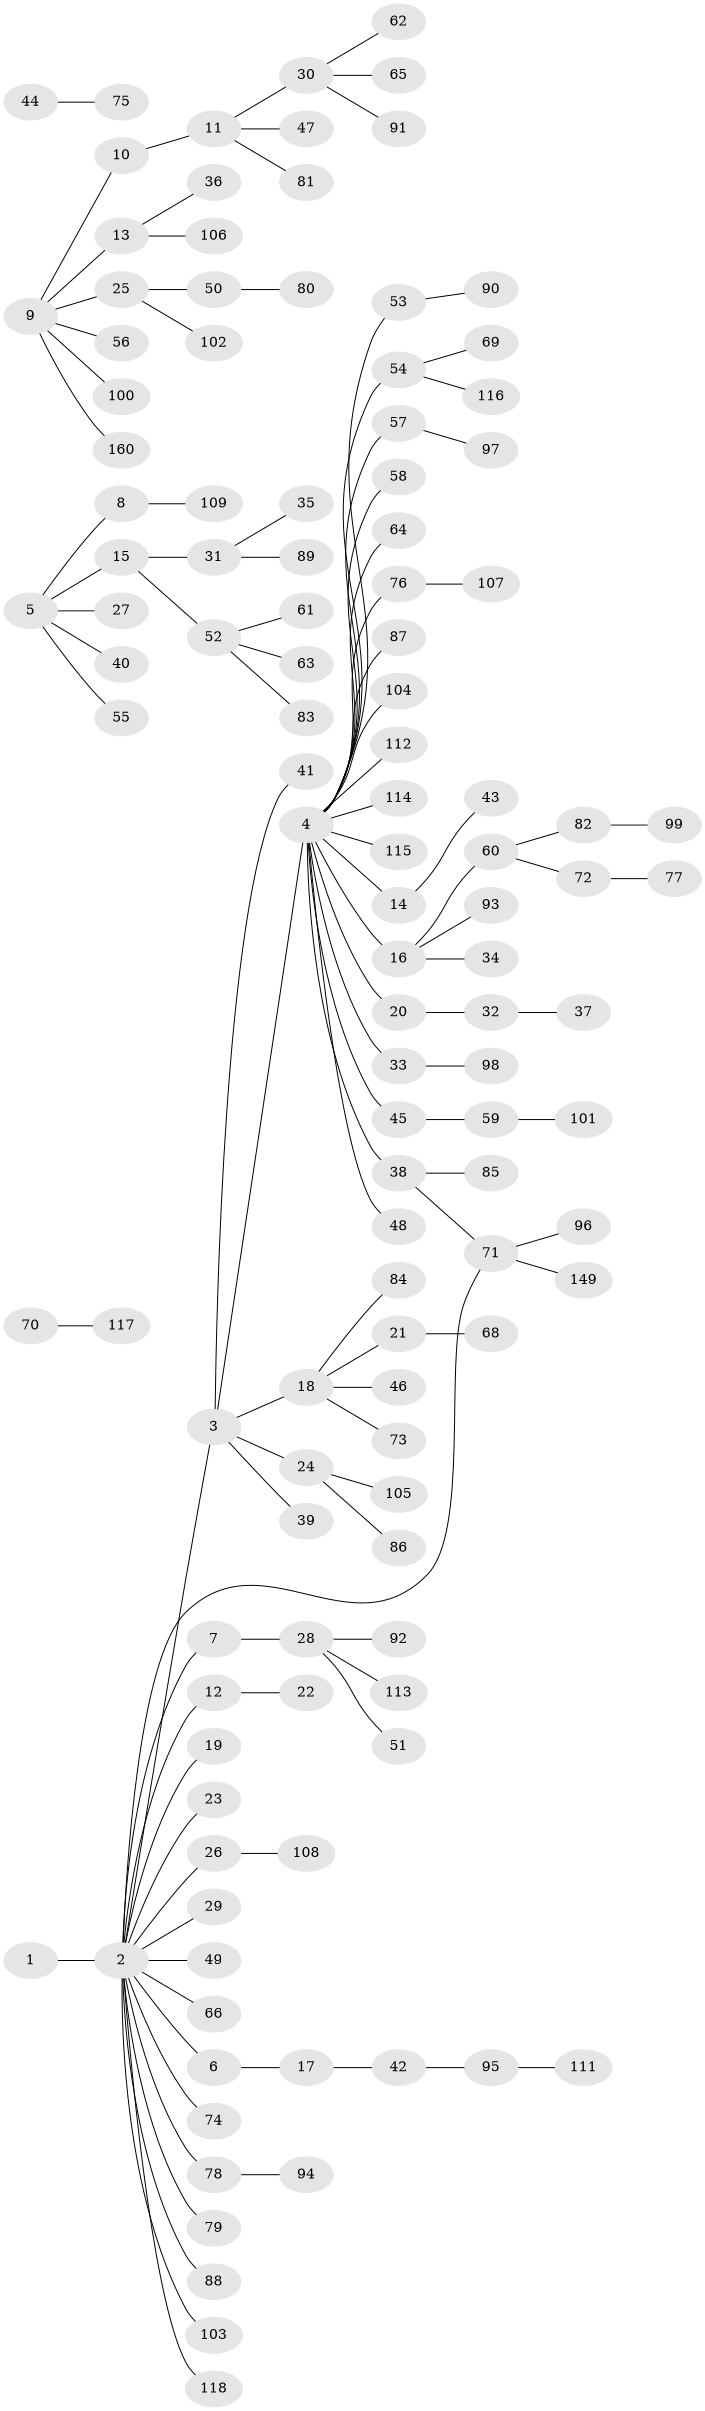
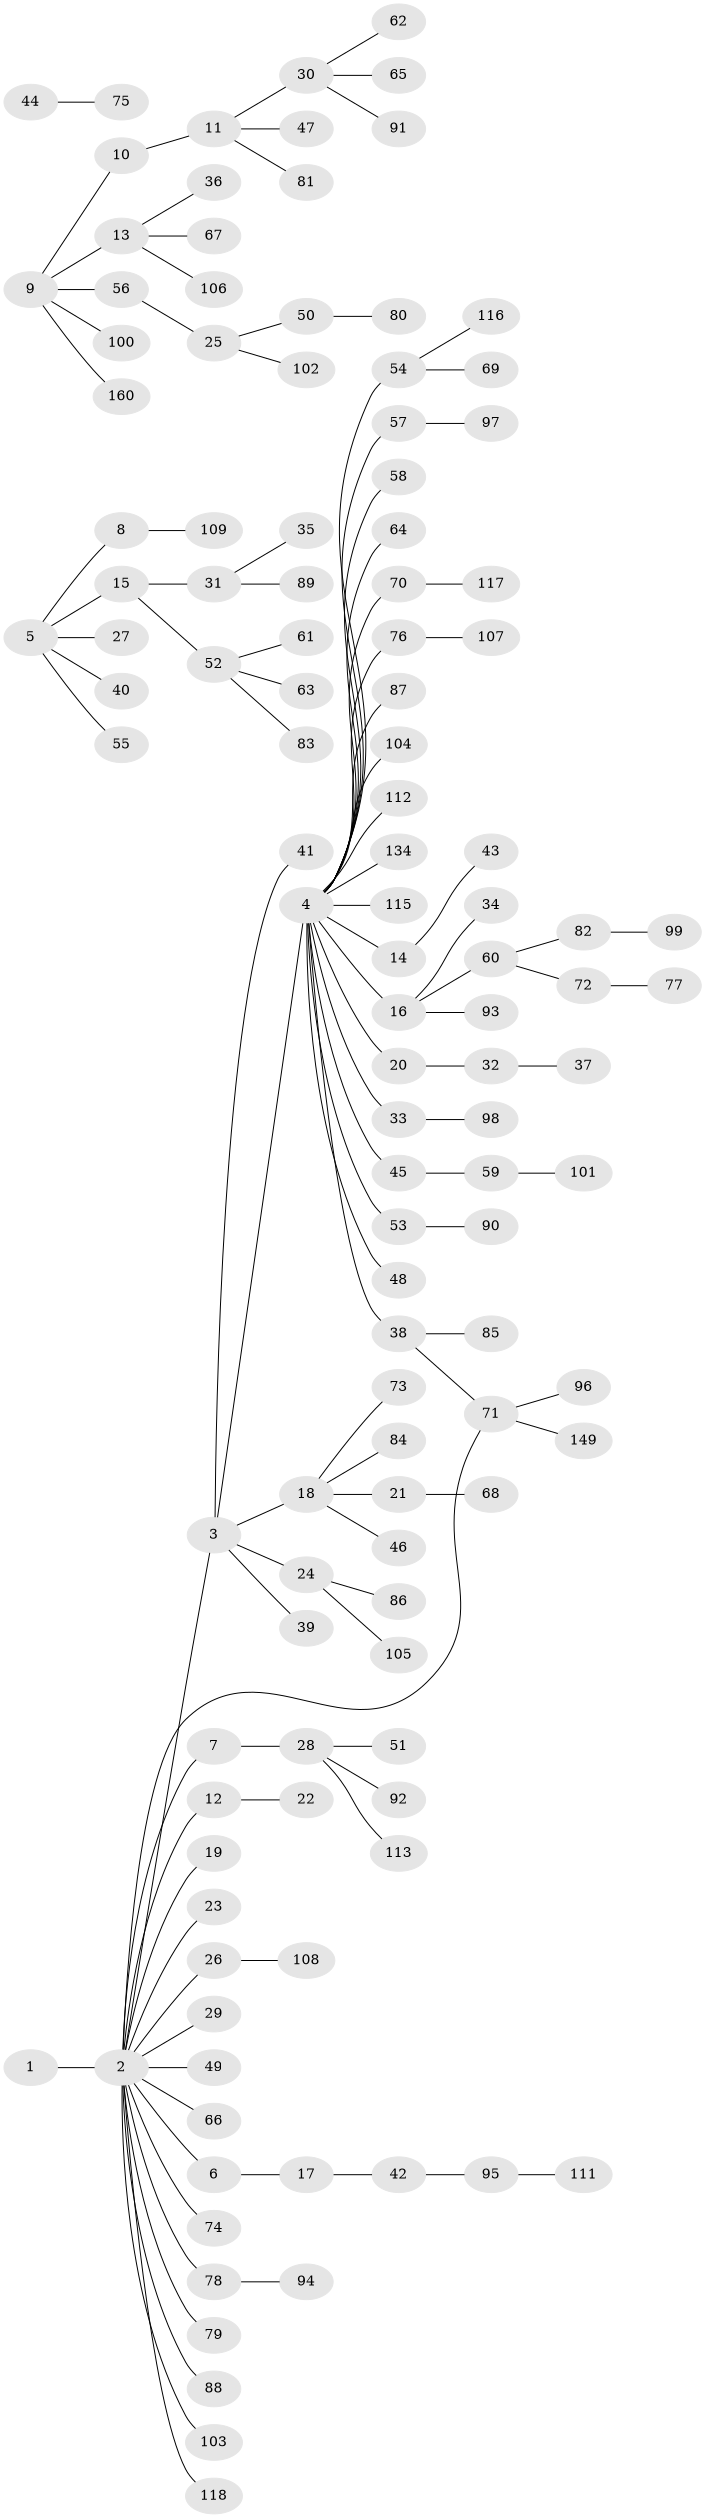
none -> (214, 236)
(76, 303) -> (168, 316)
none -> (353, 745)
(399, 798) -> (399, 852)
